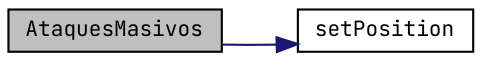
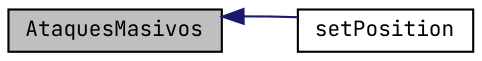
(249, 45) -> (271, 17)
